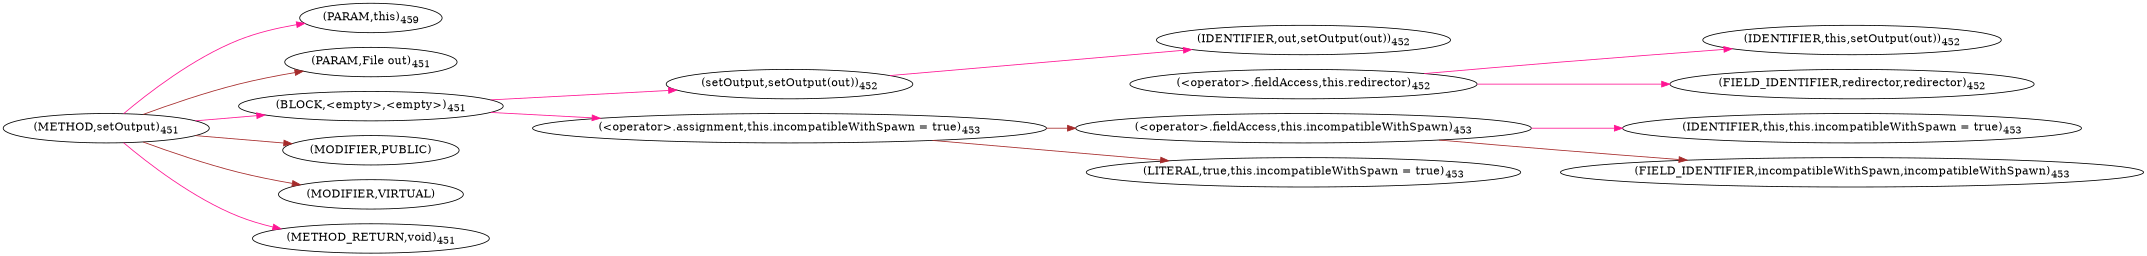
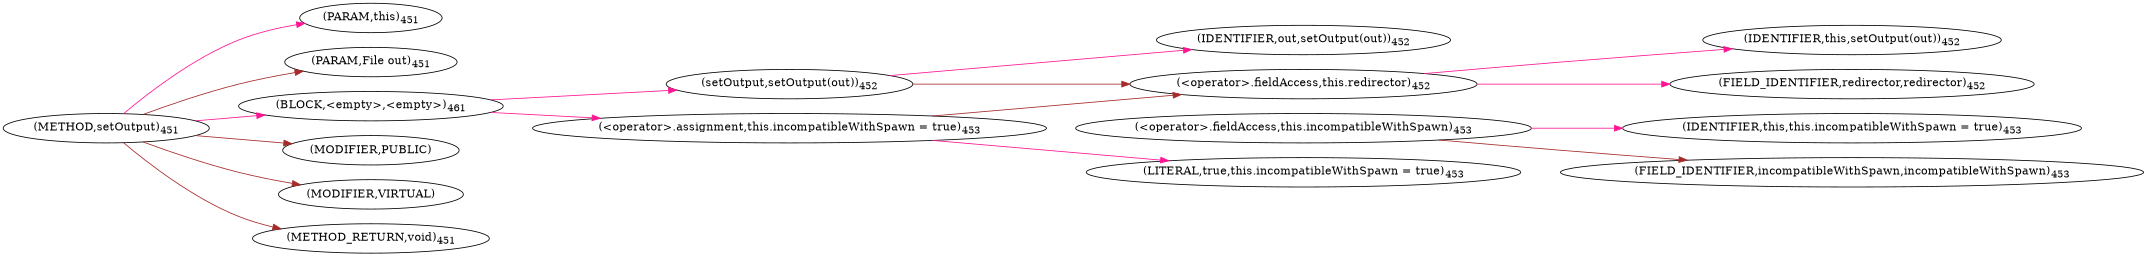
(410, 17) -> (410, 17)
none -> (1017, 84)
(457, 105) -> (457, 105)
(1057, 128) -> (1053, 106)
(1046, 150) -> (1046, 150)
(194, 193) -> (194, 193)
